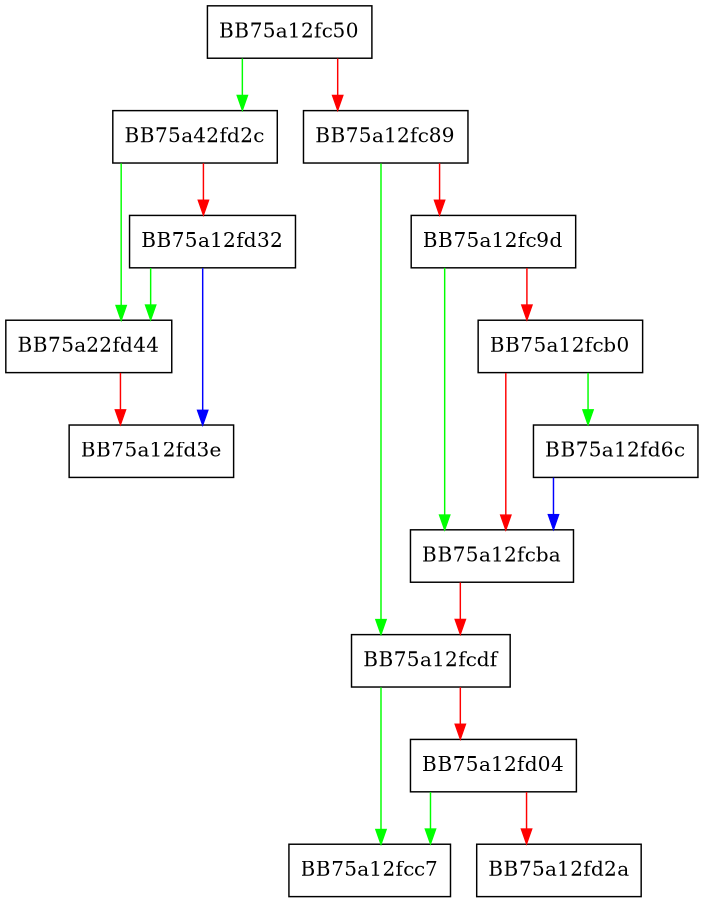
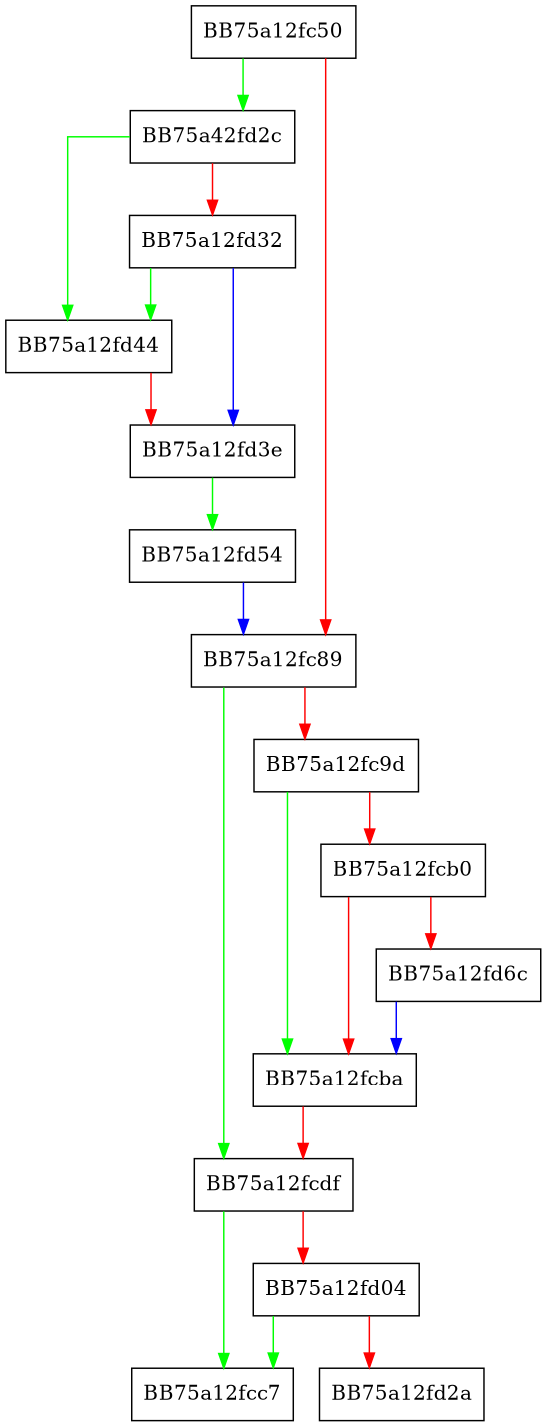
(89, 346) -> (89, 346)
(588, 391) -> (431, 915)
none -> (213, 556)
